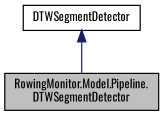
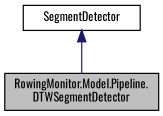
(82, 18) -> (82, 18)
